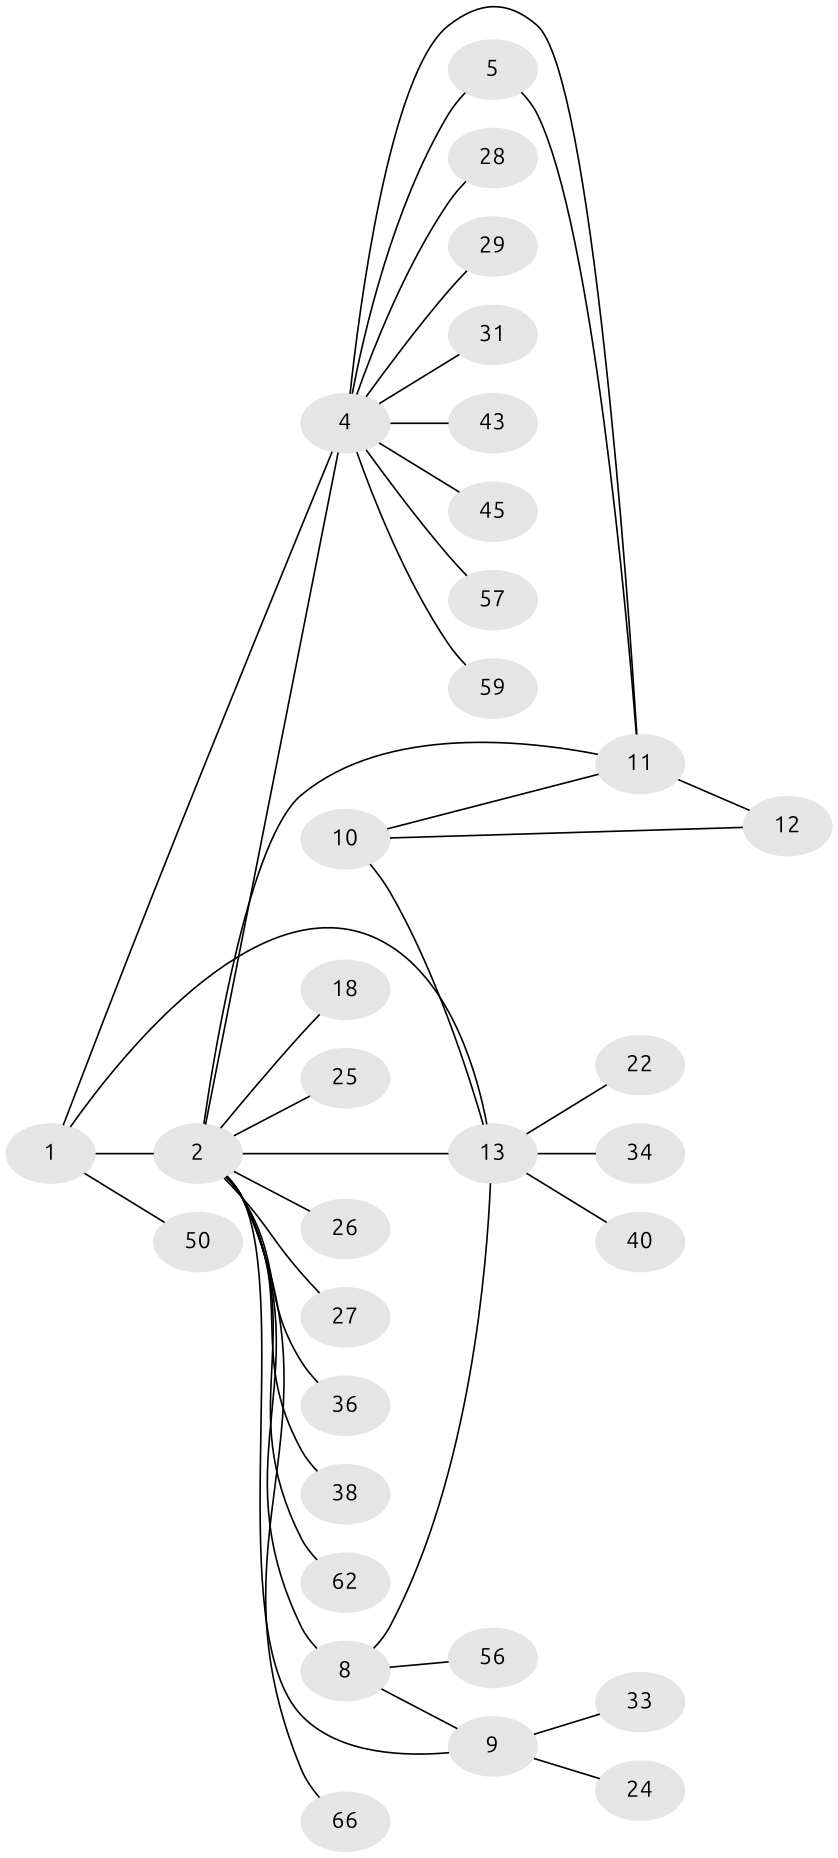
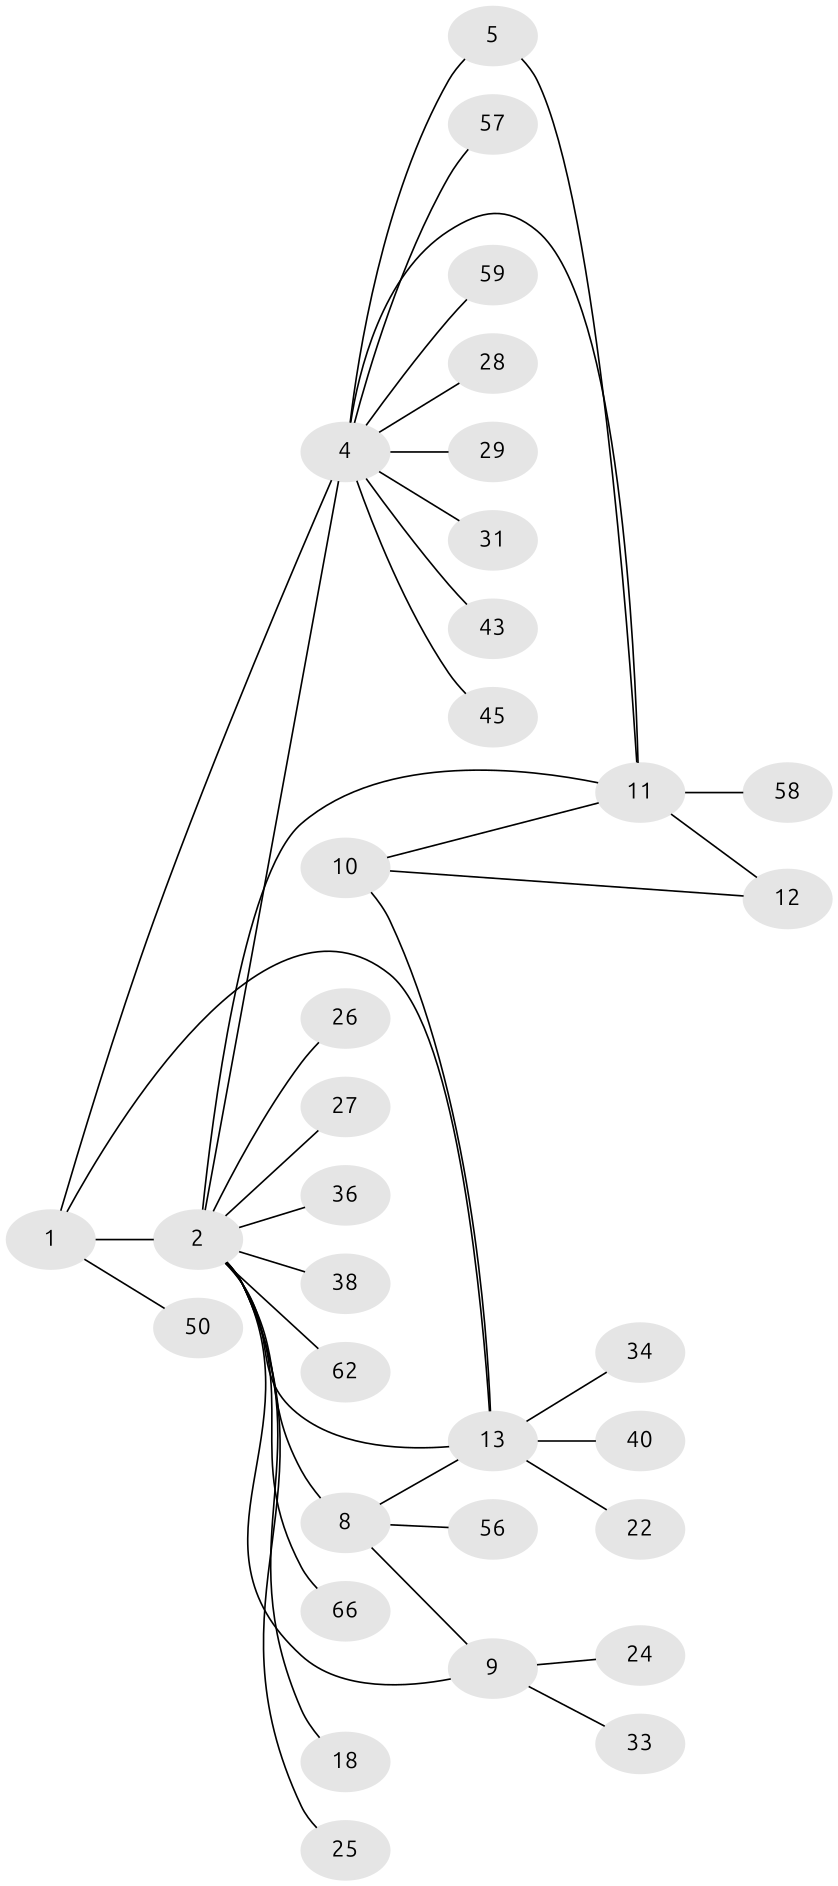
none -> (788, 793)
